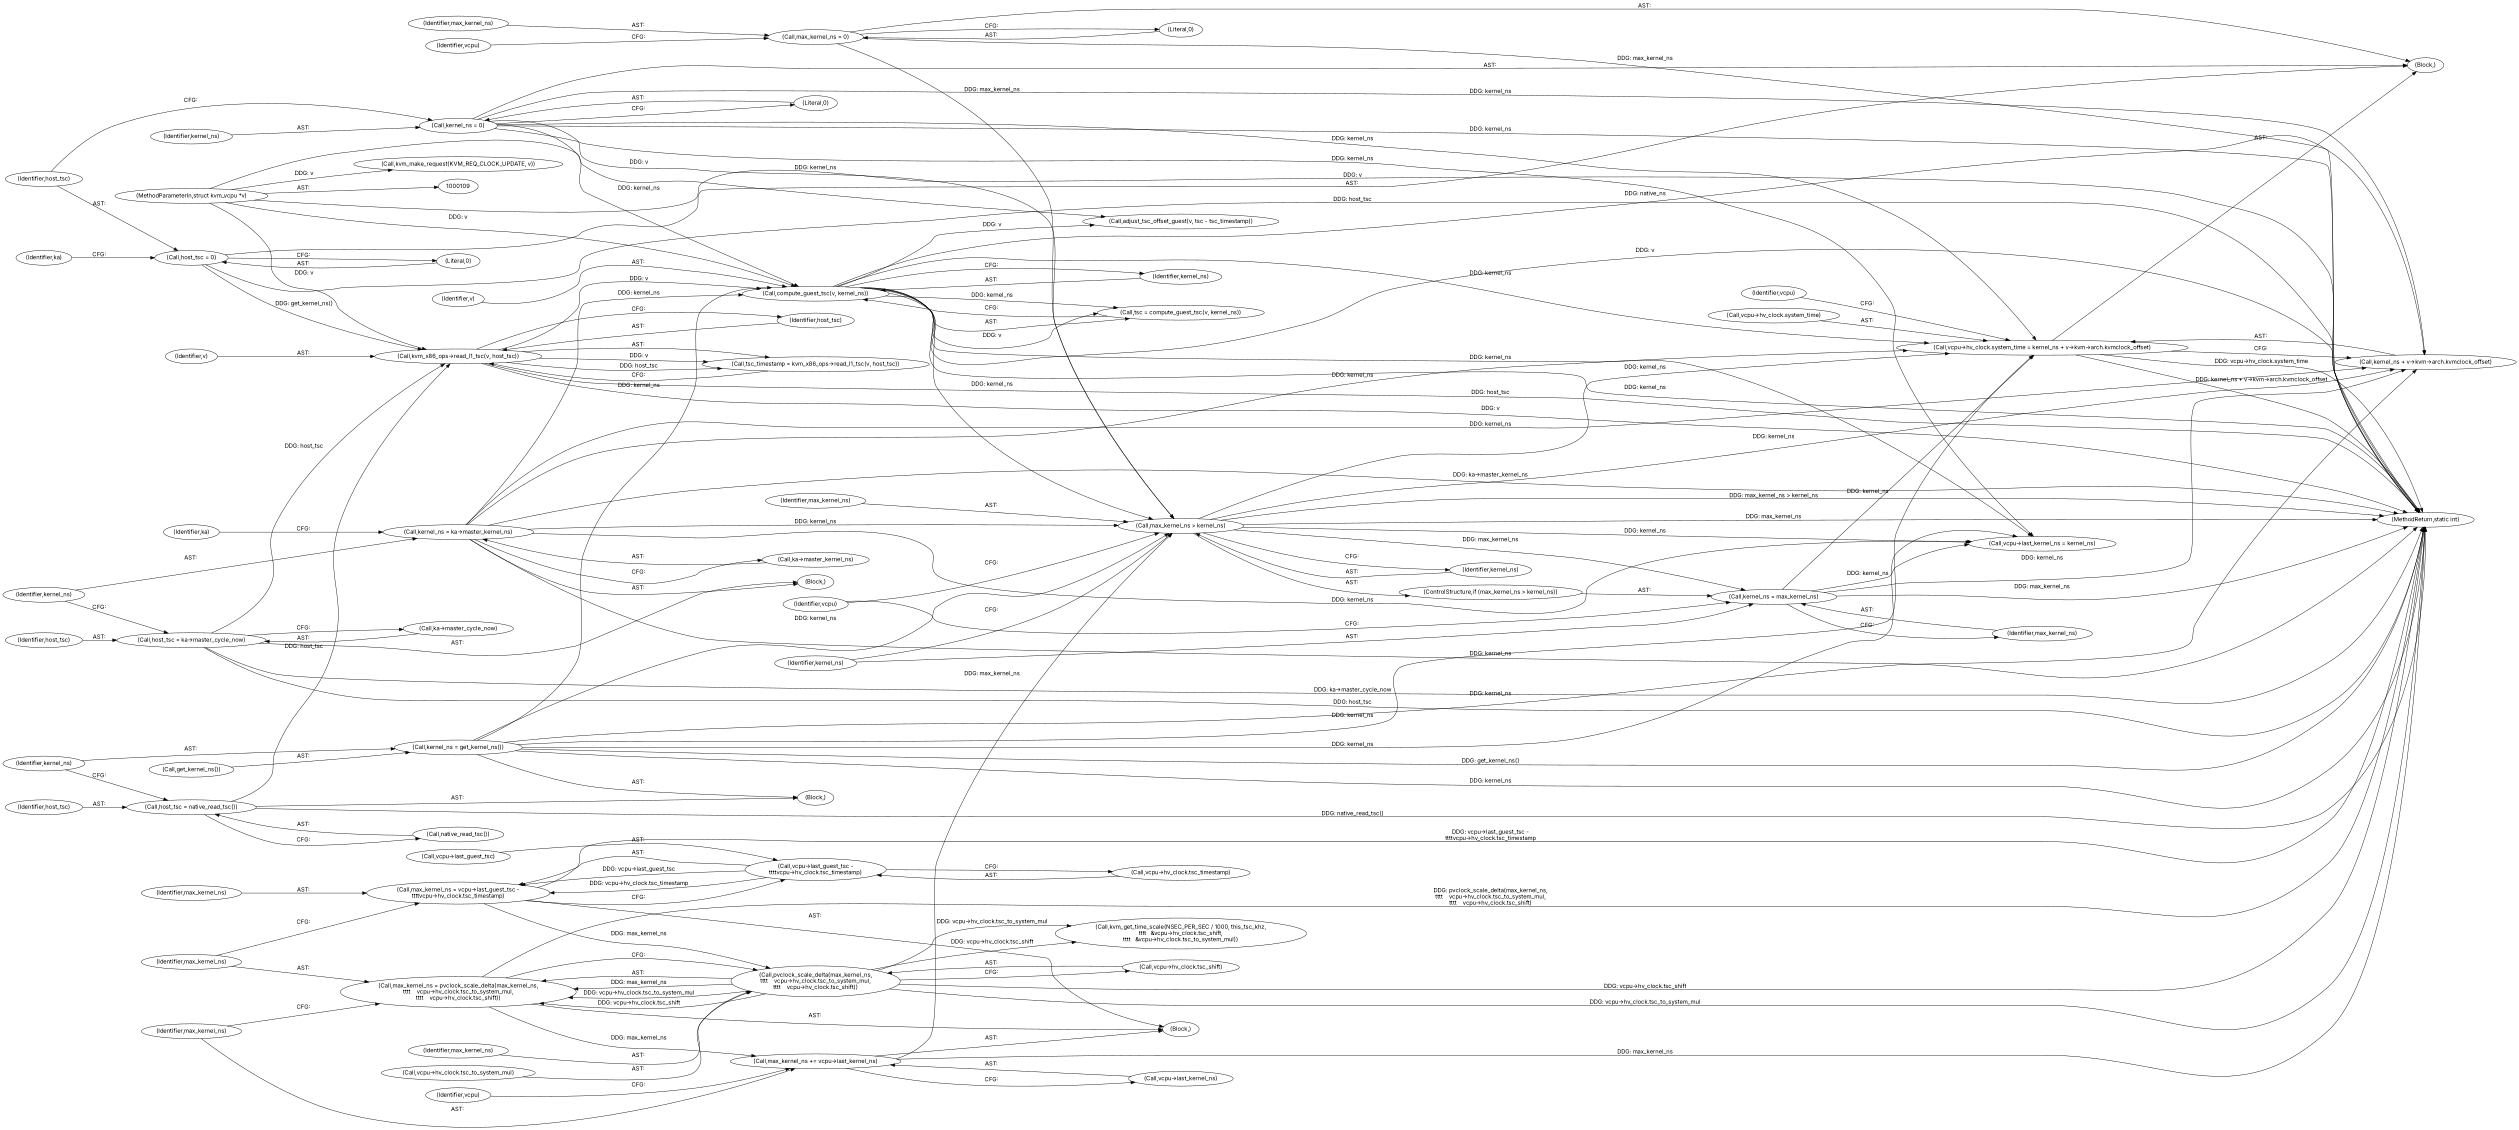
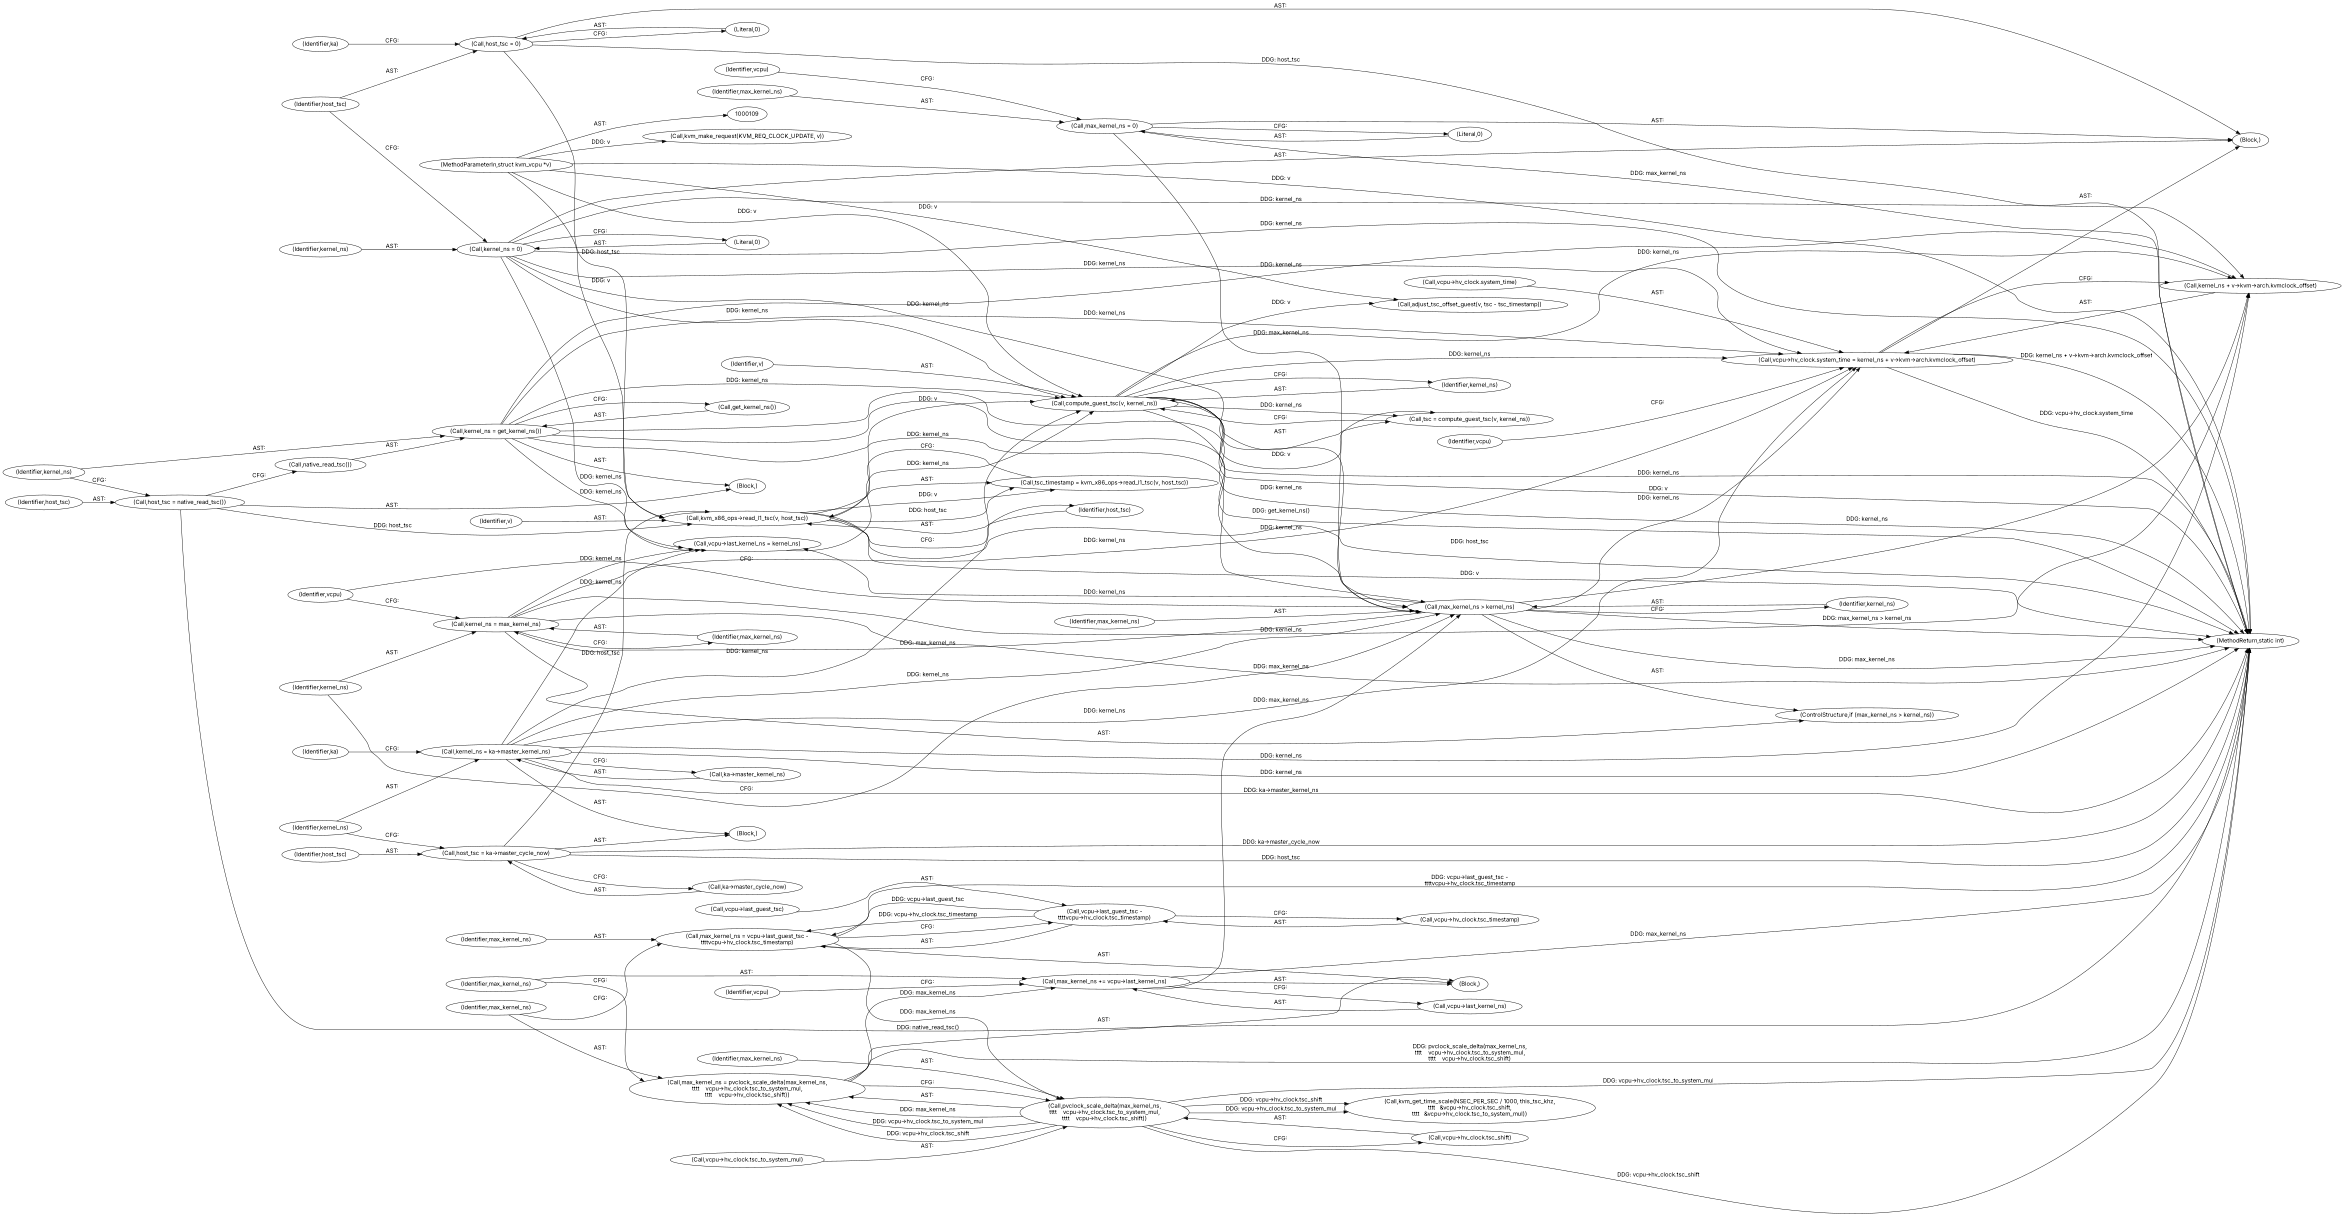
(1645, 194) -> (1658, 252)
(304, 304) -> (601, 252)
(1449, 361) -> (916, 469)
none -> (609, 404)
(1644, 595) -> (1102, 742)
(315, 832) -> (406, 450)
